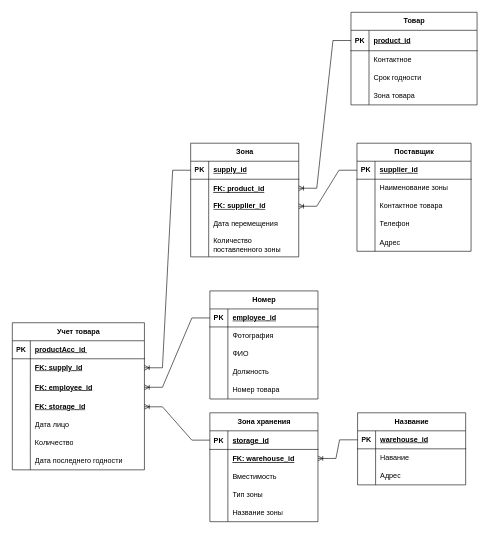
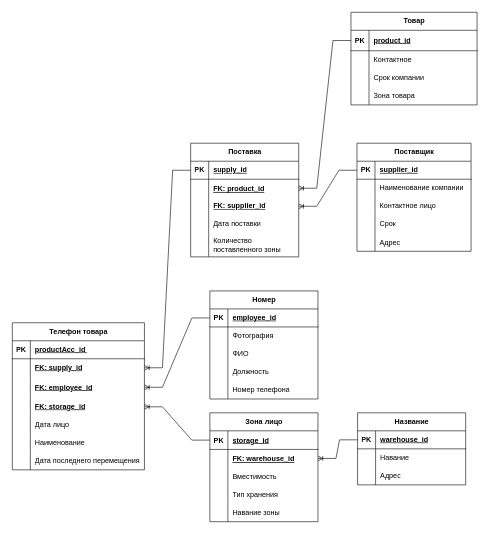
(399, 78) -> (399, 78)
(245, 152) -> (245, 152)
(413, 188) -> (421, 188)
(413, 206) -> (409, 206)
(245, 224) -> (239, 224)
(394, 224) -> (388, 224)
(79, 332) -> (79, 332)
(256, 390) -> (260, 390)
(264, 422) -> (264, 422)
(55, 443) -> (59, 443)
(82, 461) -> (88, 461)
(248, 494) -> (256, 494)
(258, 512) -> (256, 512)
